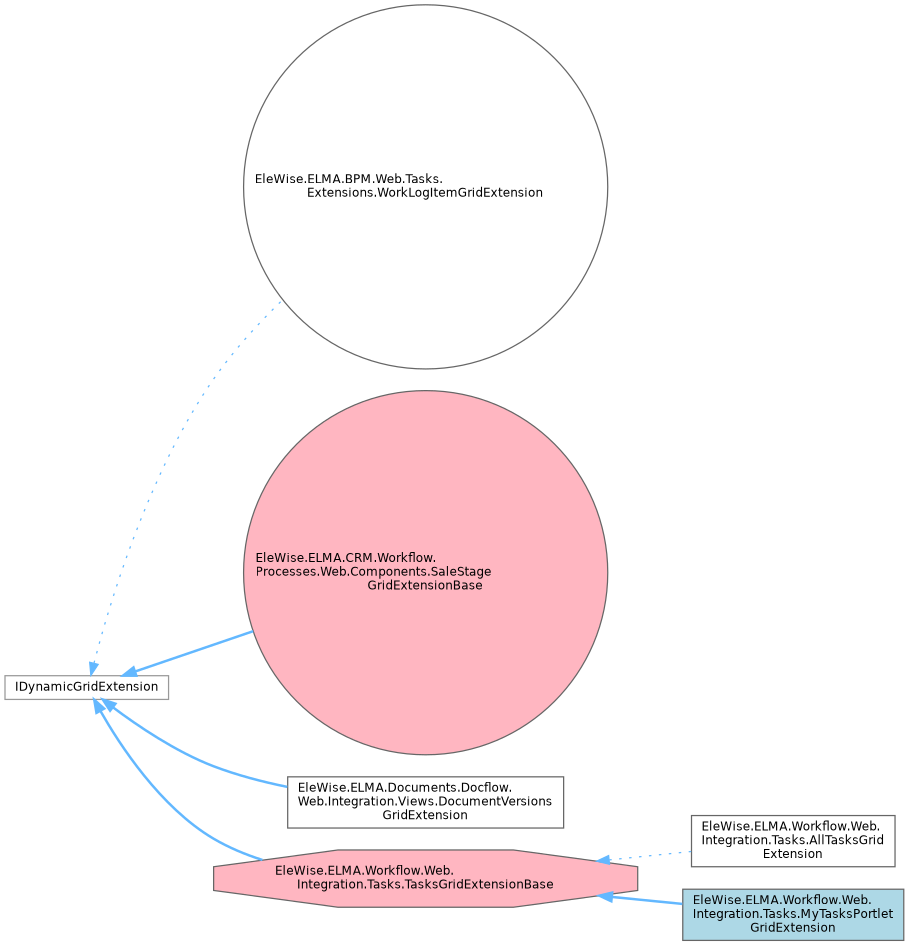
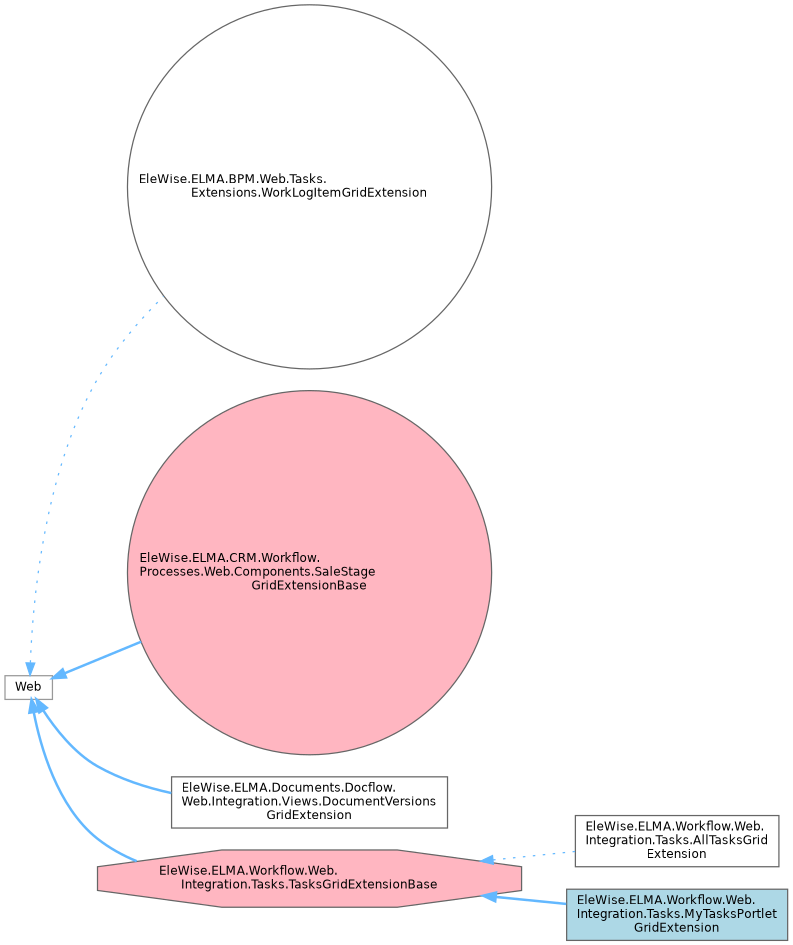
(87, 688) -> (29, 688)
